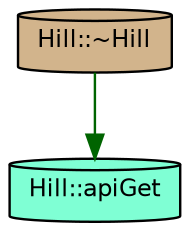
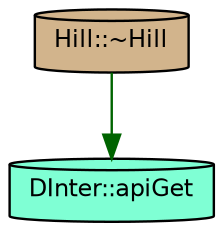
(95, 190) -> (112, 190)
